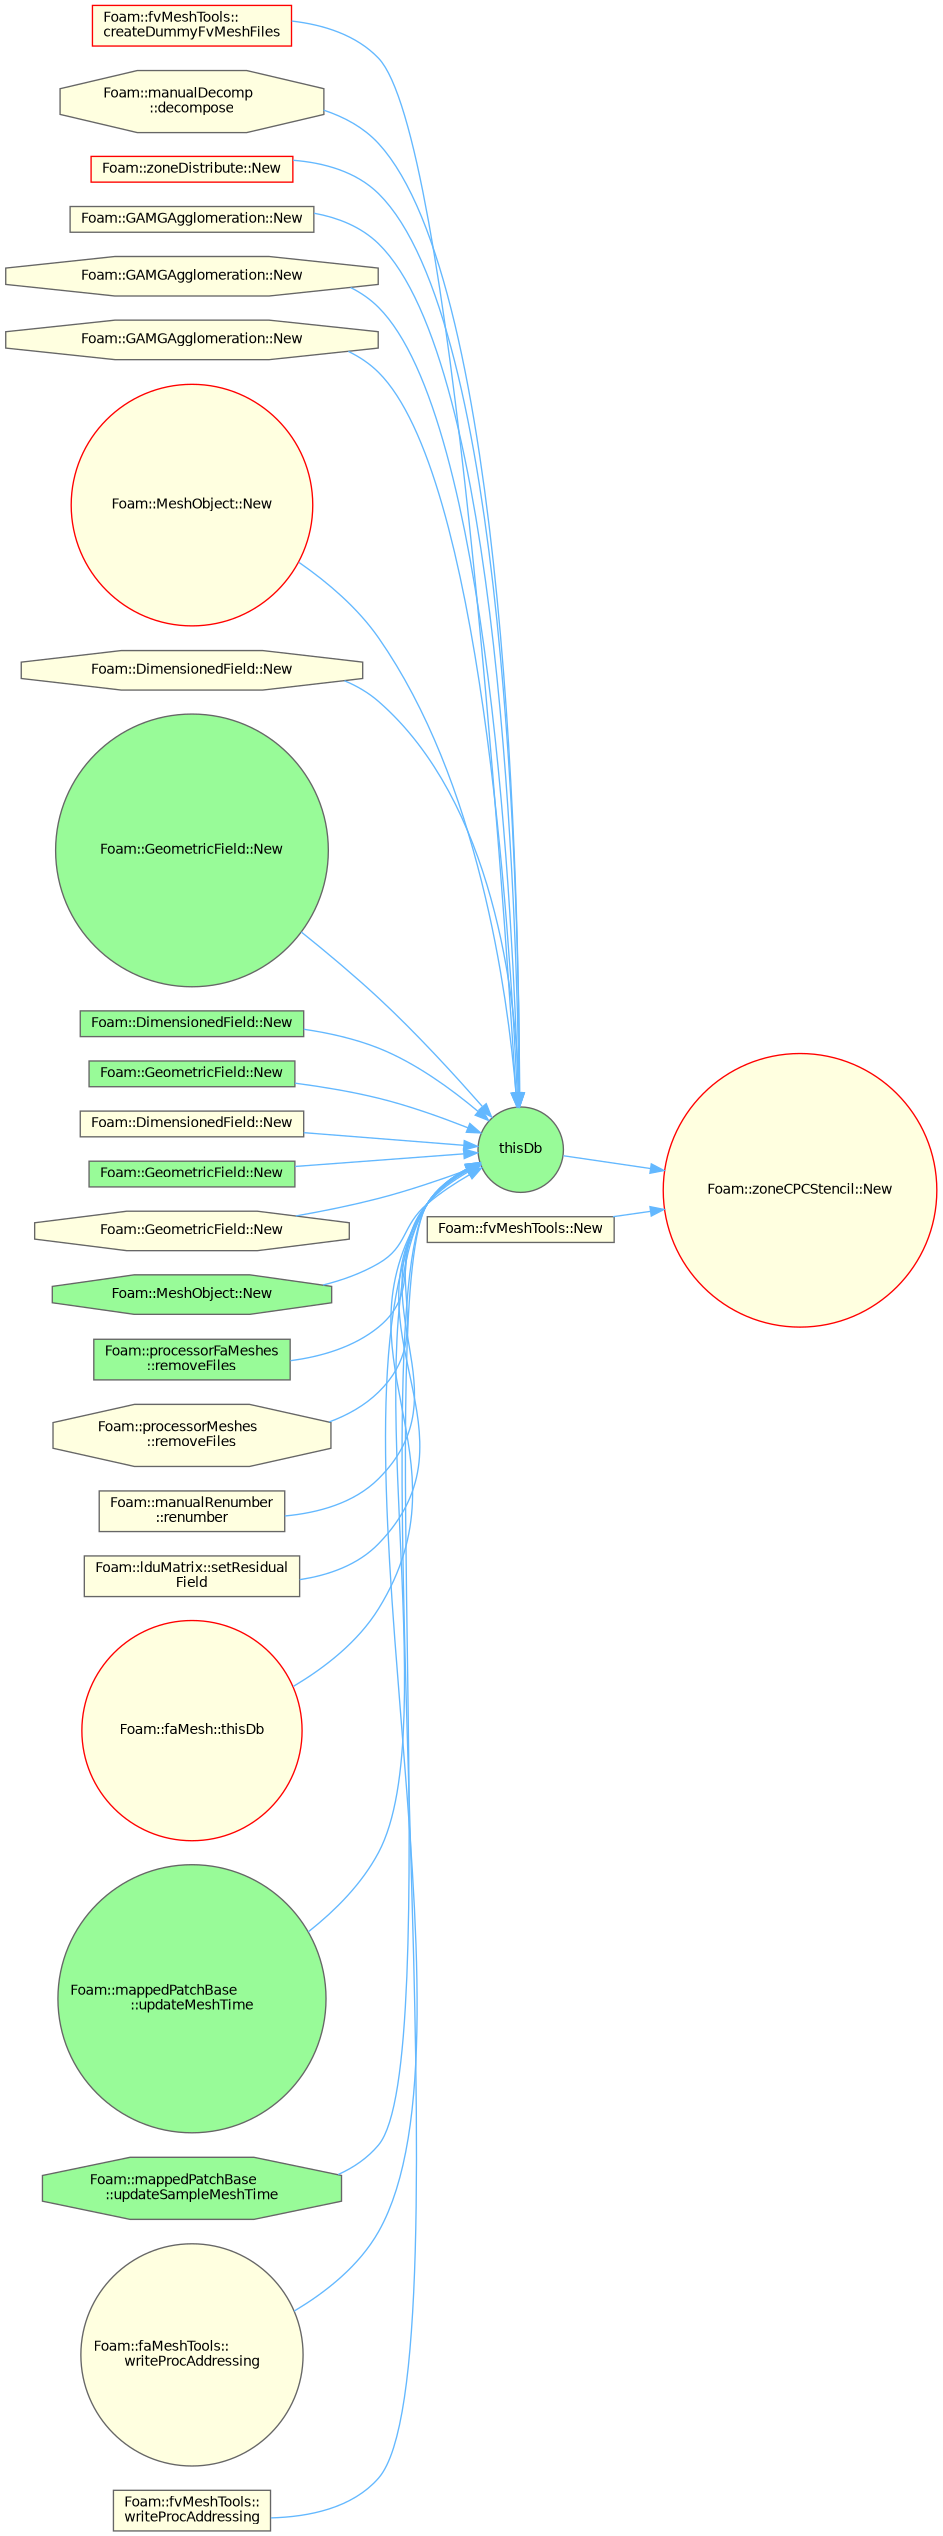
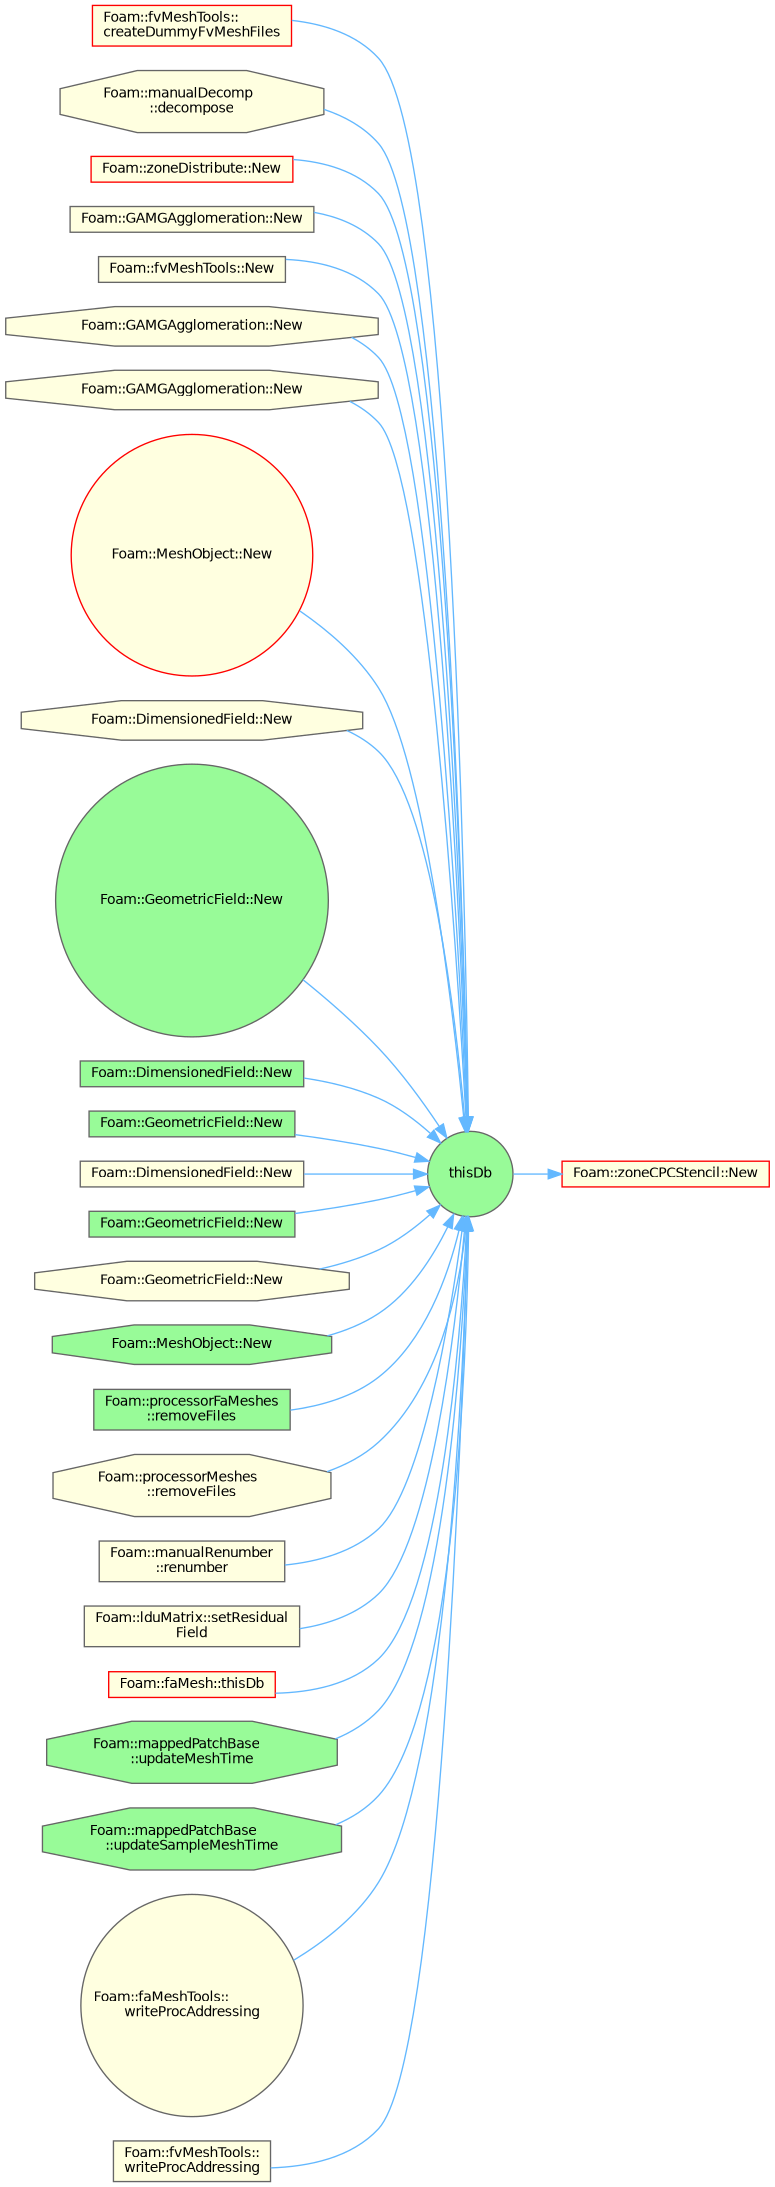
(800, 1190) -> (666, 1174)
(632, 1214) -> (441, 652)
(192, 1731) -> (192, 1685)
(192, 1999) -> (192, 1752)
